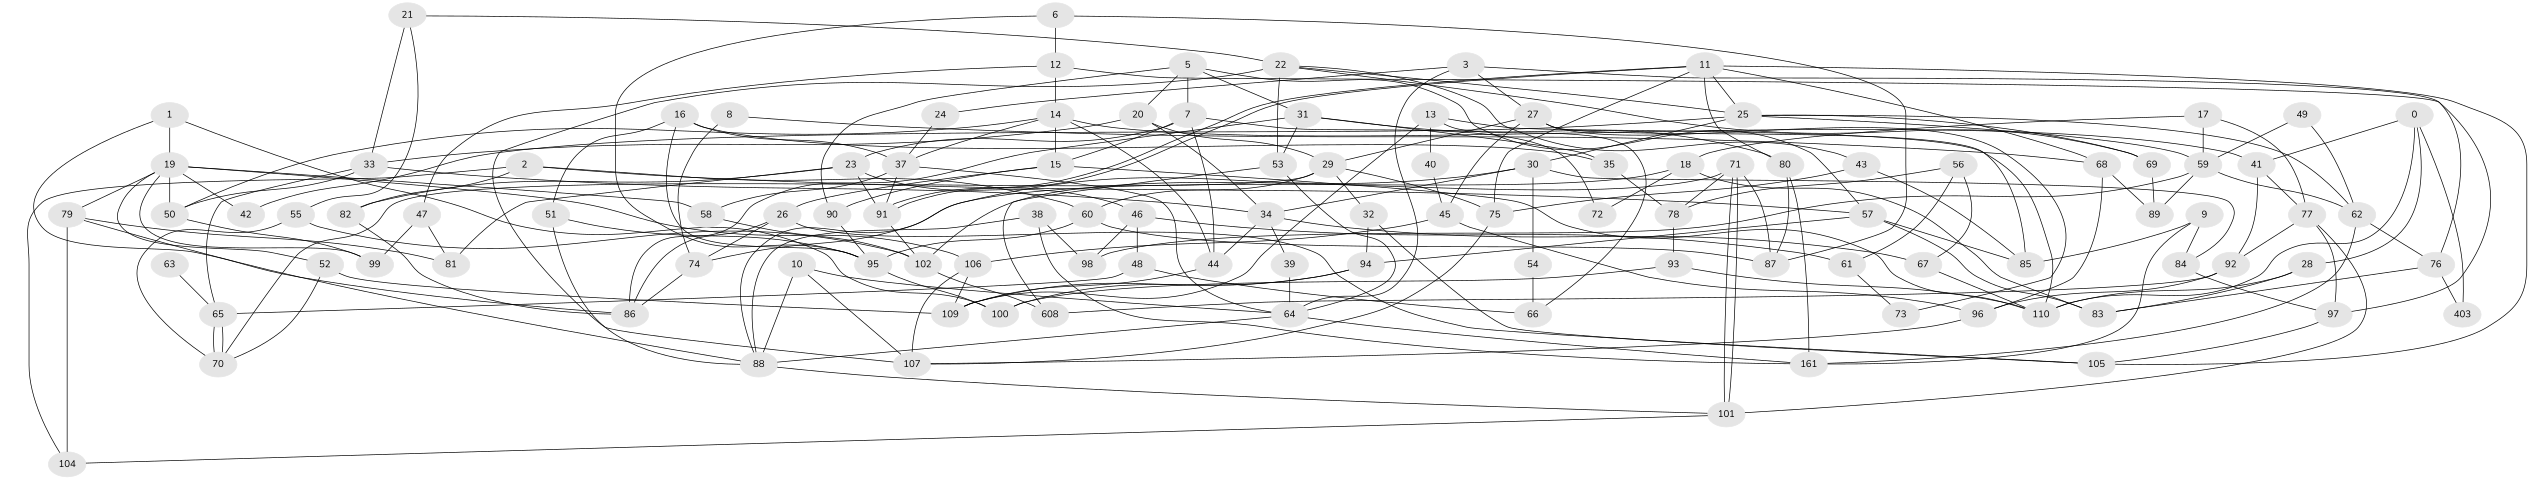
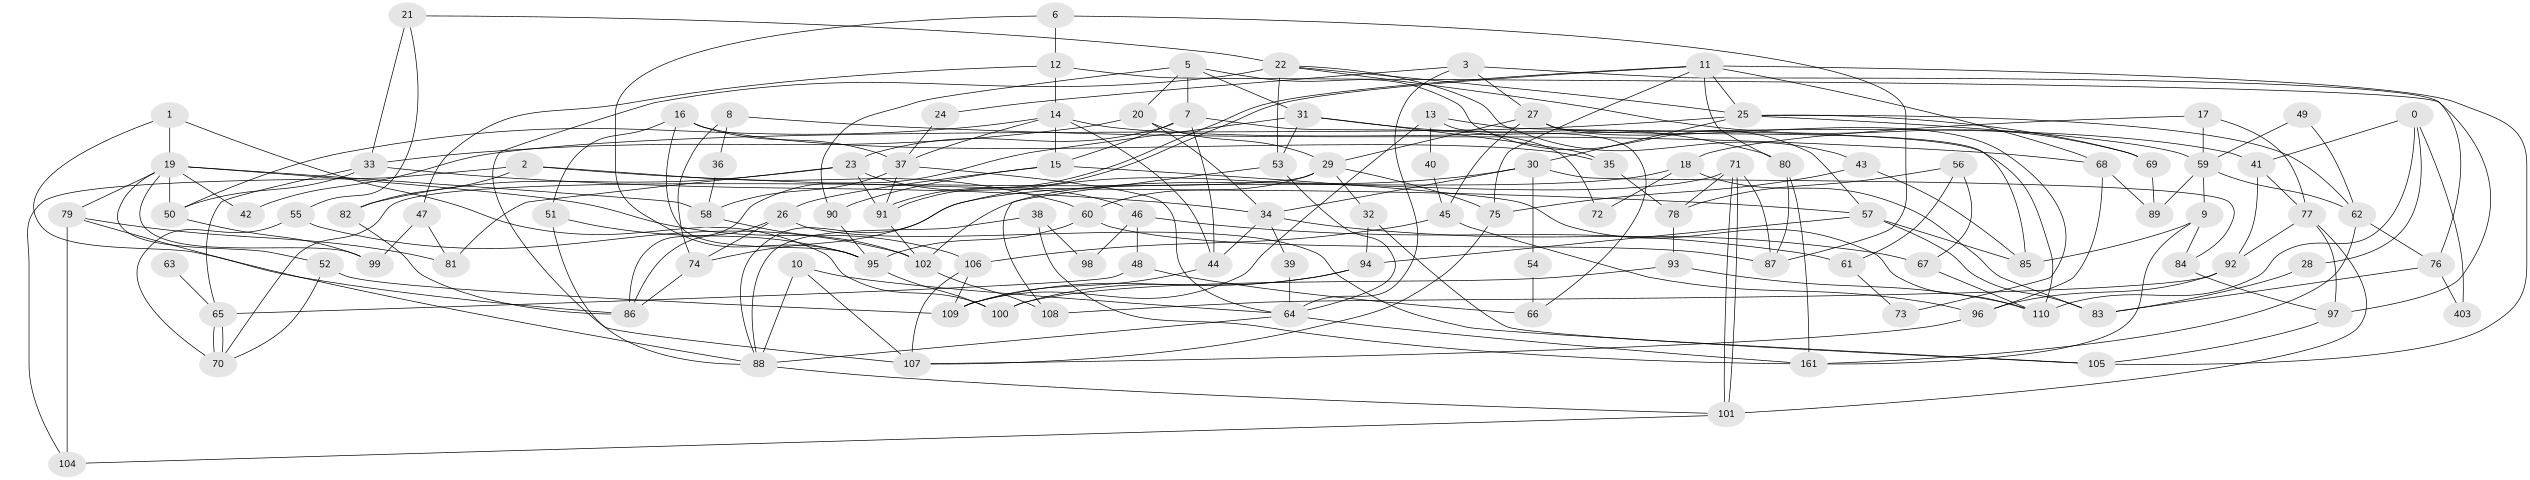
none -> (718, 165)
(1647, 231) -> (2204, 190)
(2174, 290) -> none
(1050, 315) -> (1050, 315)
